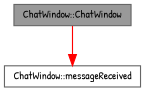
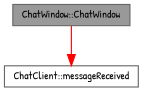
(72, 76) -> (71, 76)
